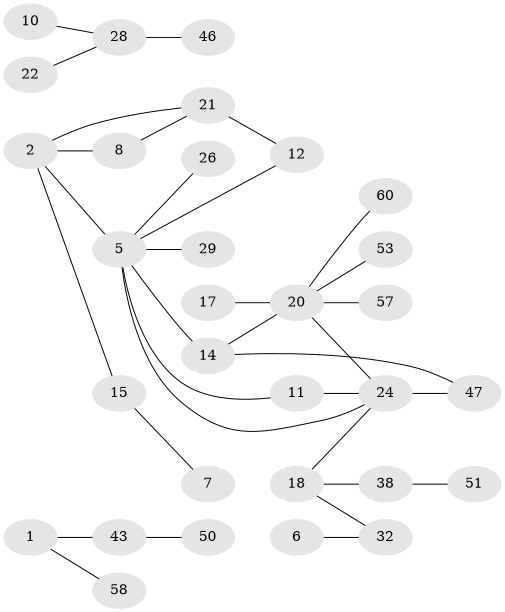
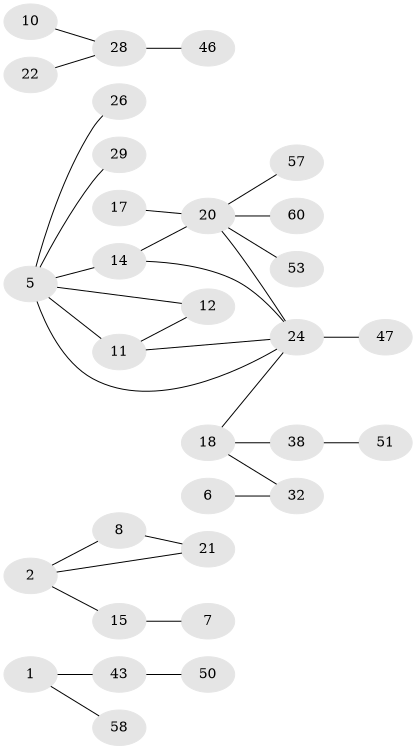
(252, 130) -> (164, 329)
(75, 200) -> none
(340, 356) -> (223, 275)
